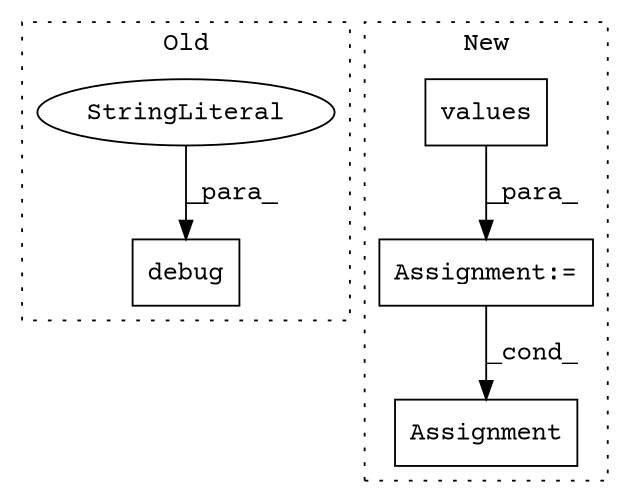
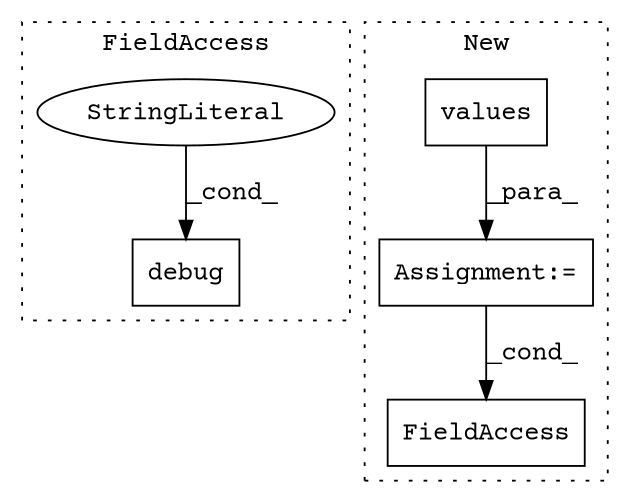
(186, 43) -> (186, 43)
(232, 192) -> (232, 192)
(486, 433) -> (486, 433)
